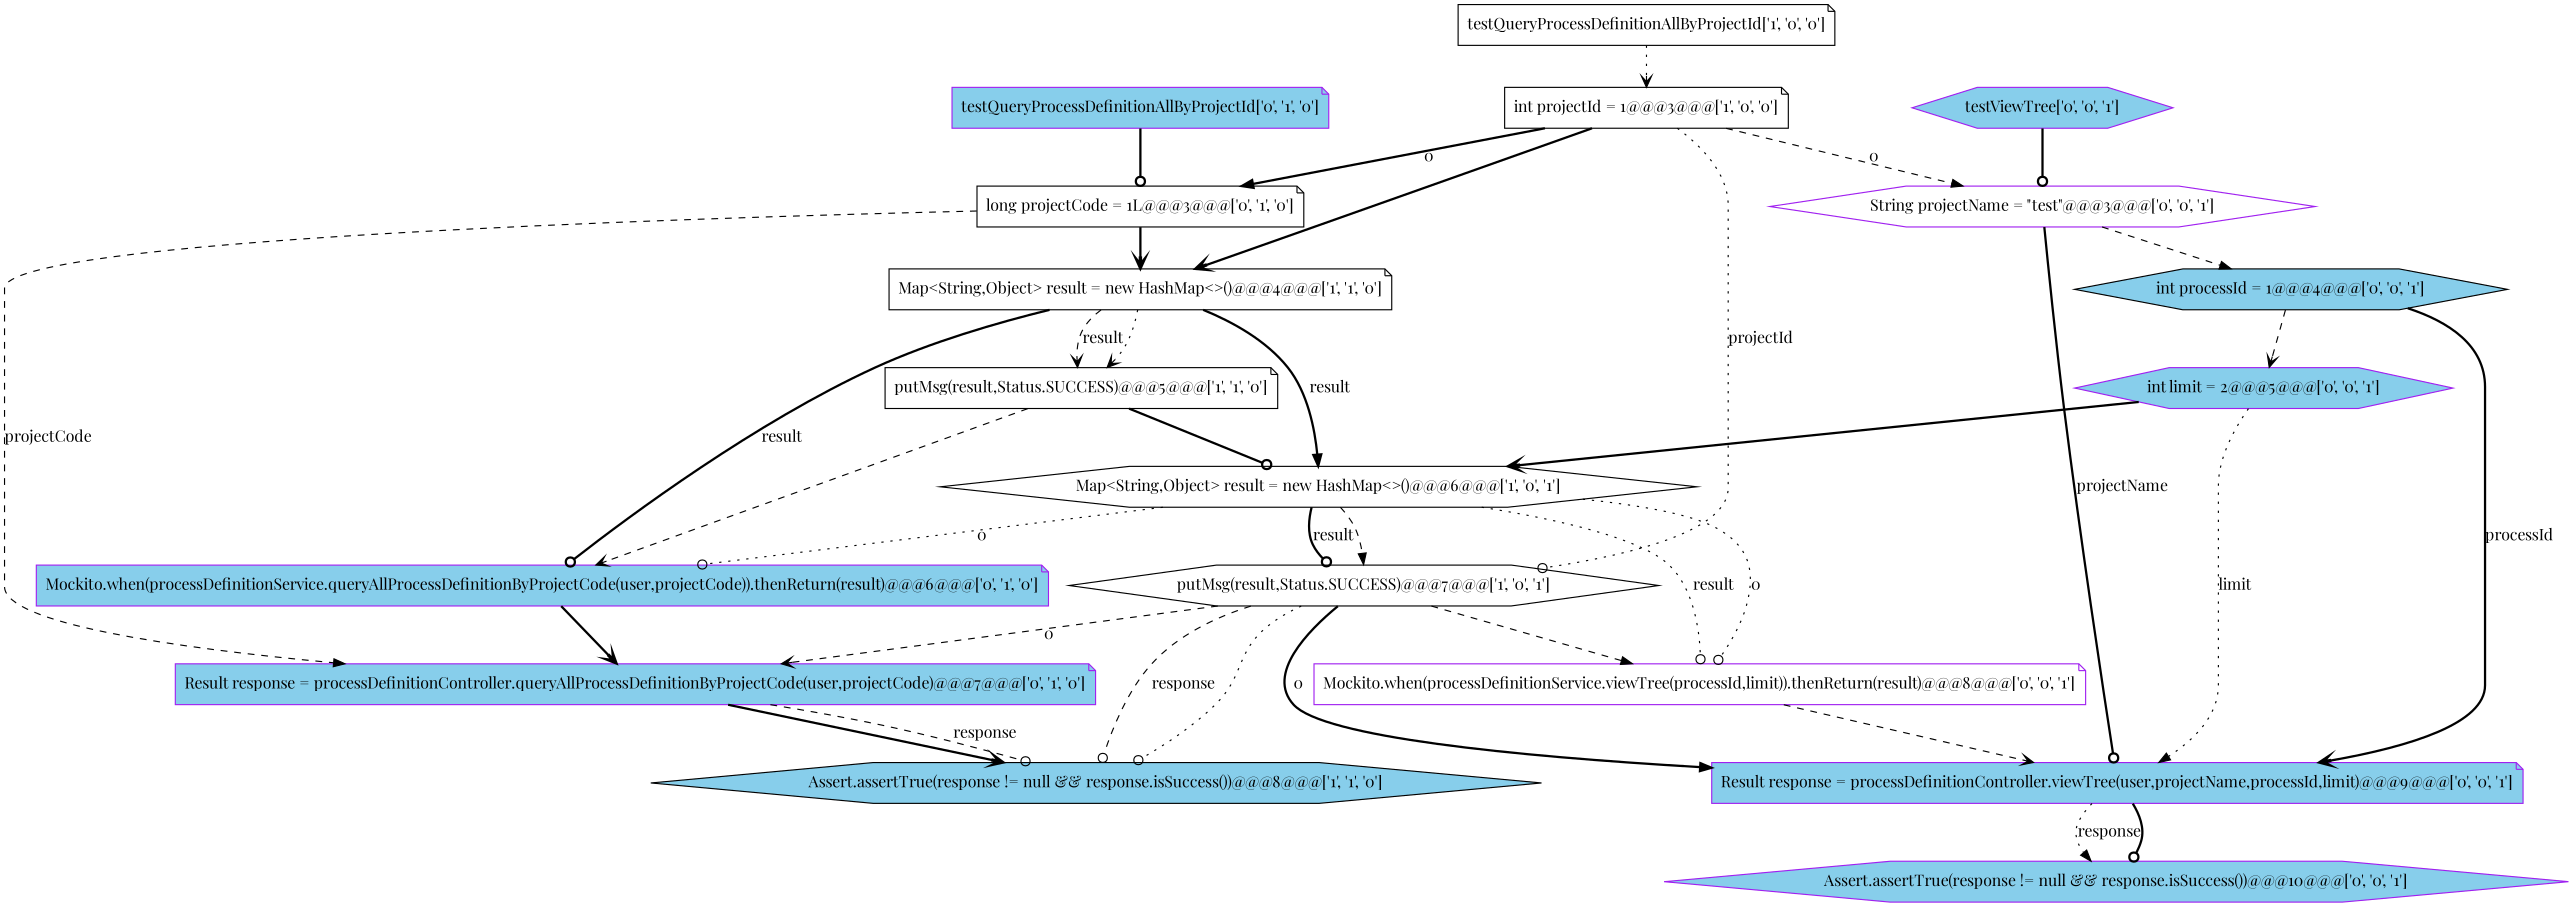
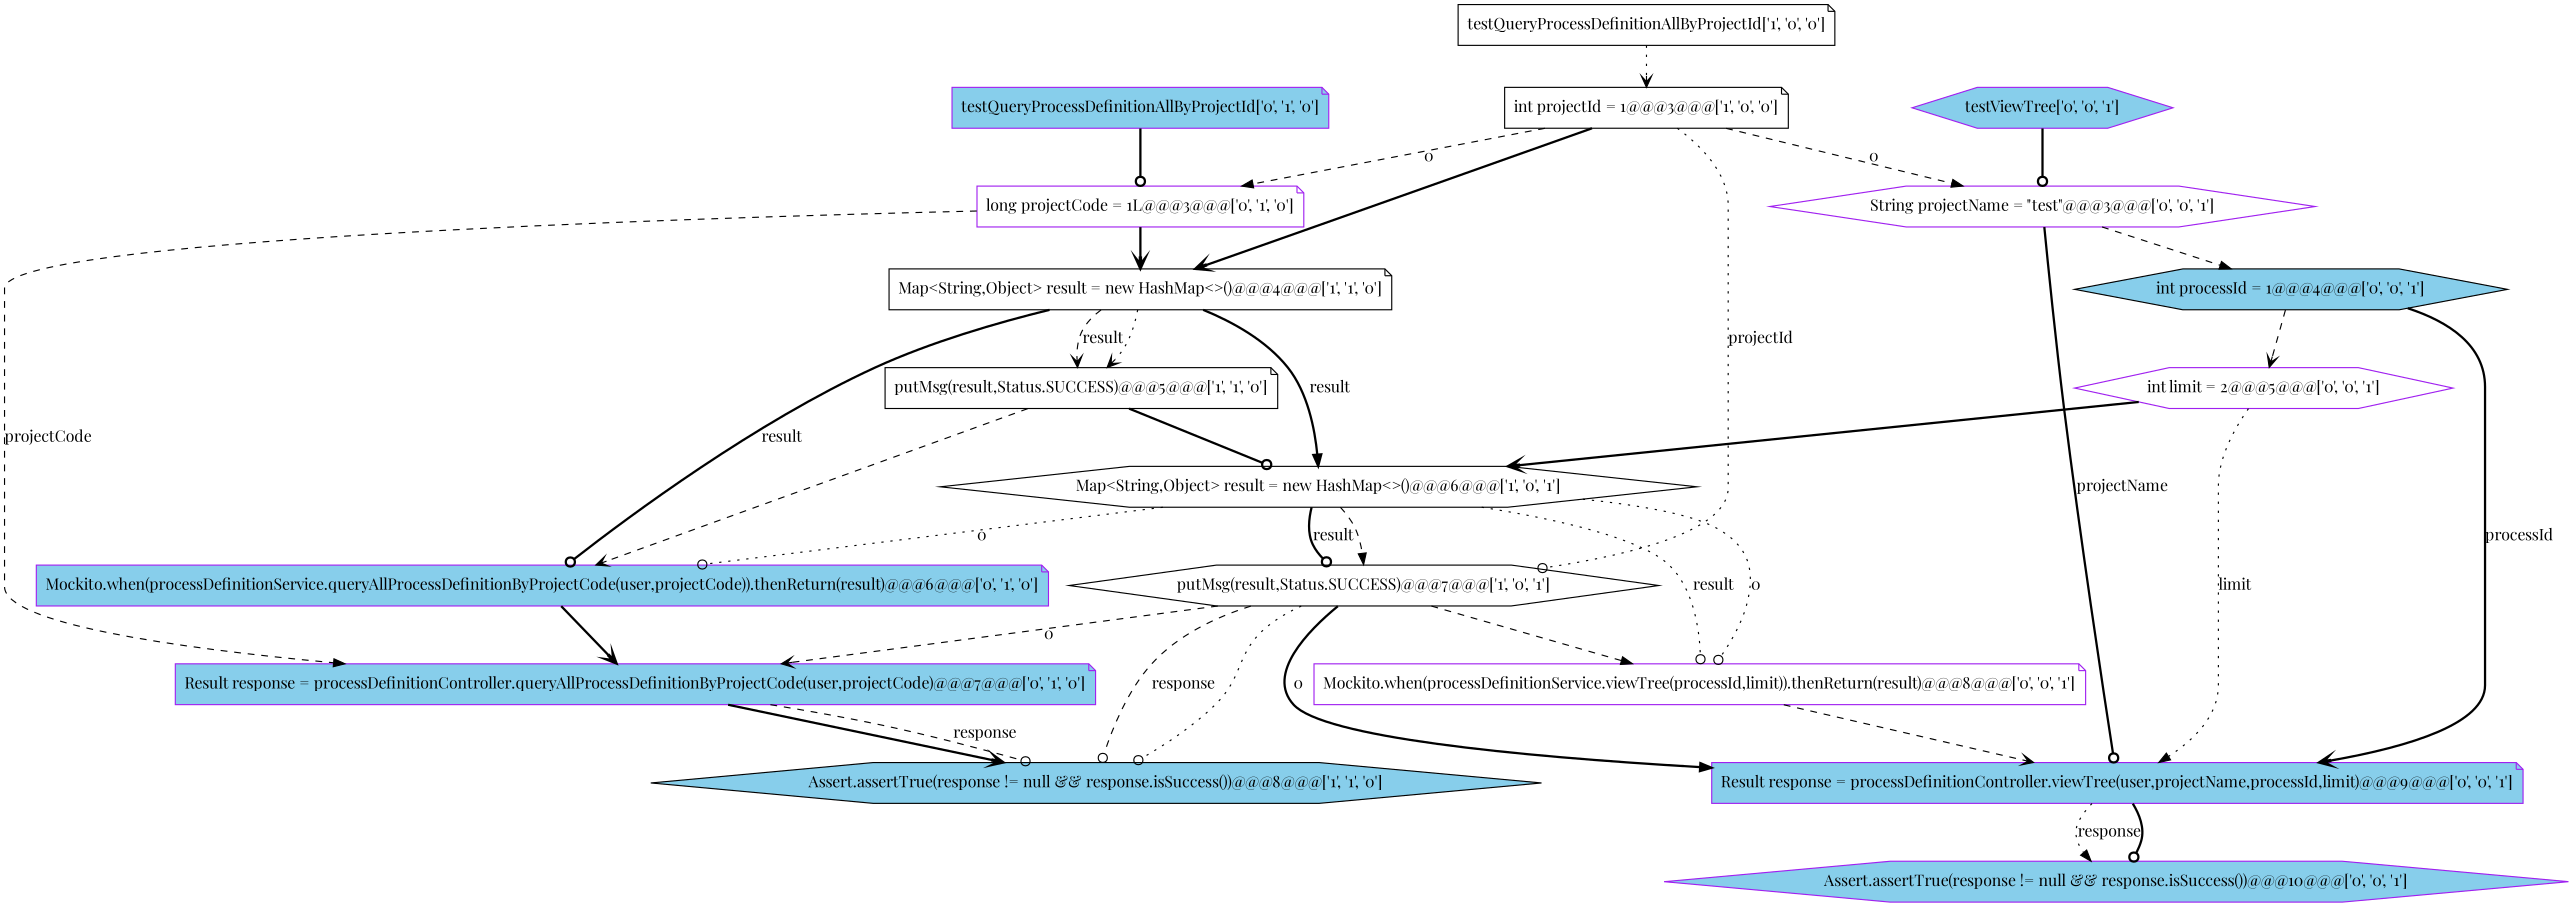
(1399, 156) -> (1399, 156)
(1140, 207) -> (1140, 207)
(2264, 388) -> (2264, 388)
